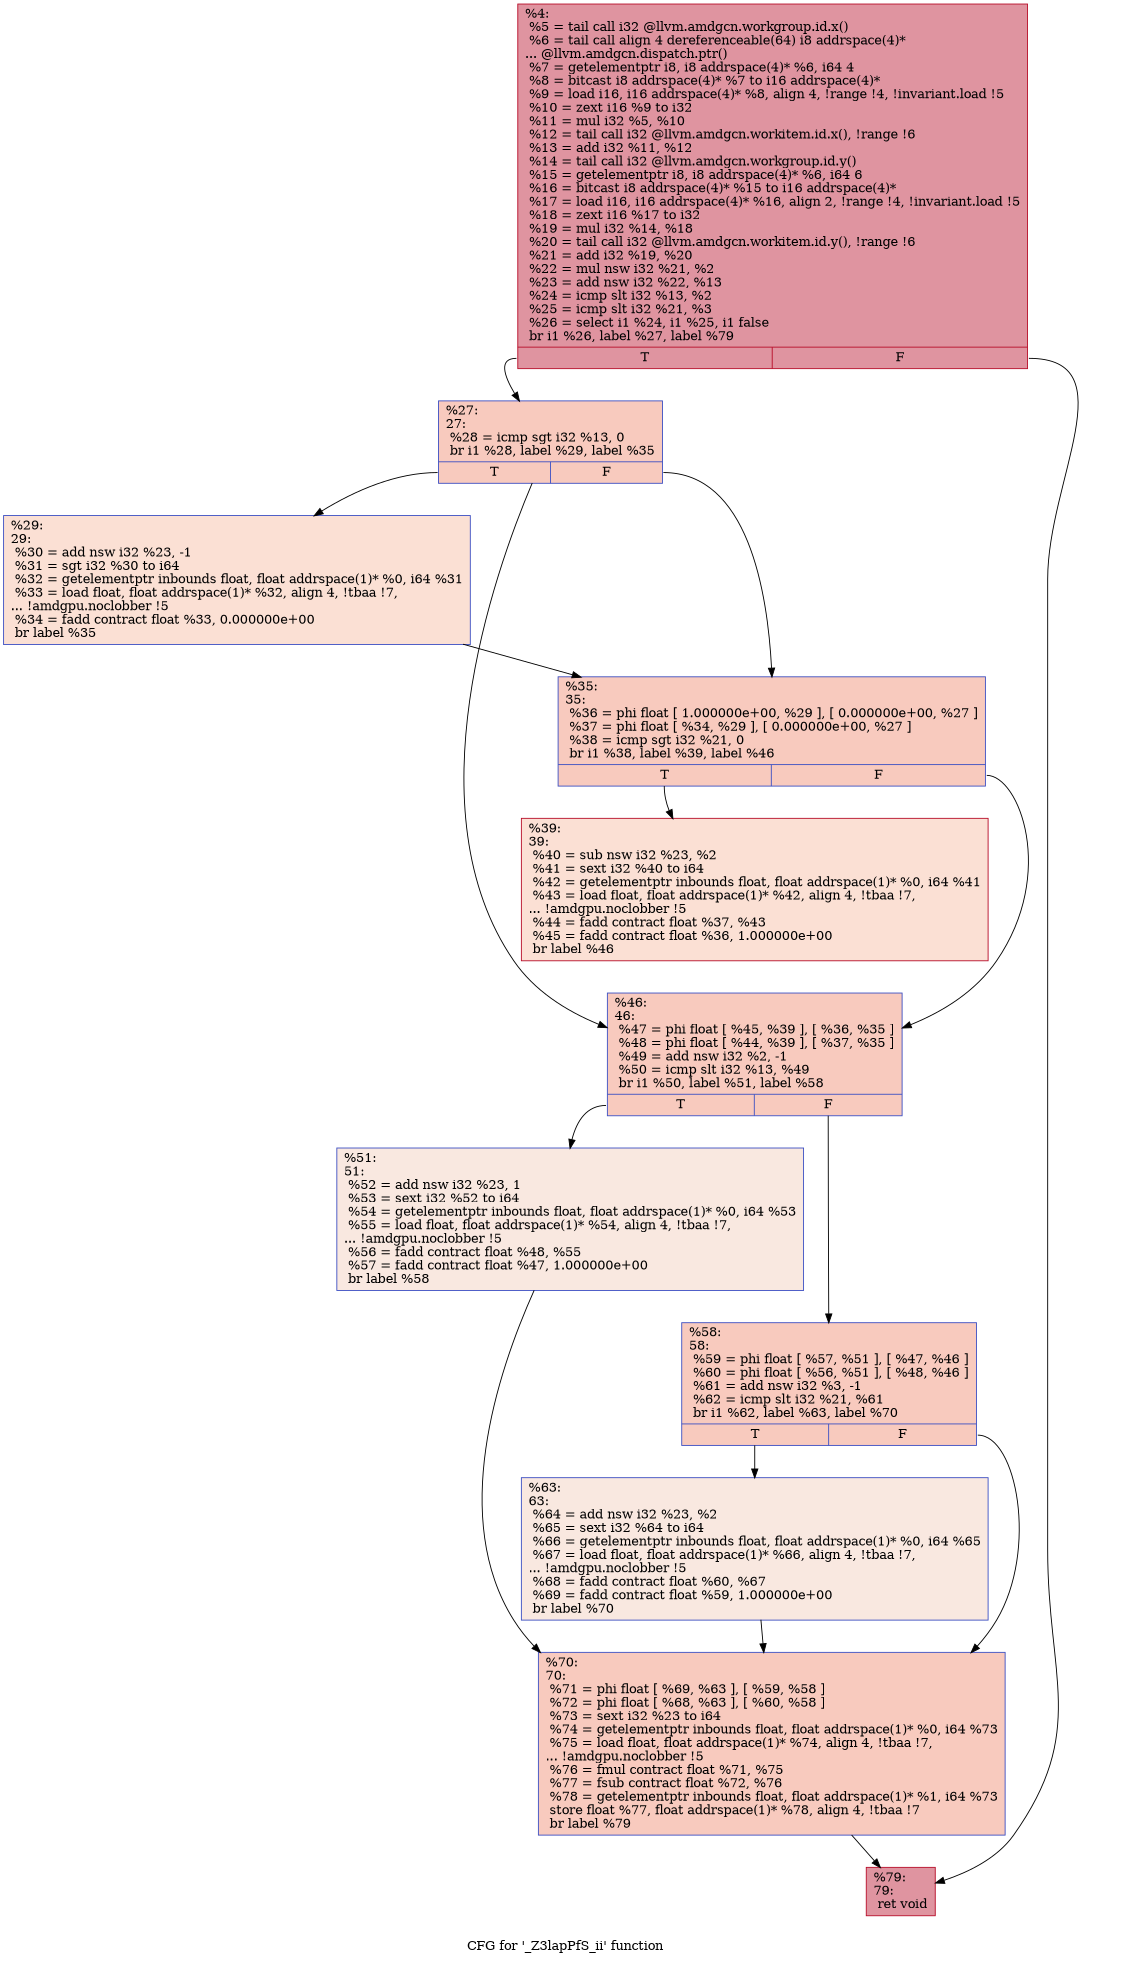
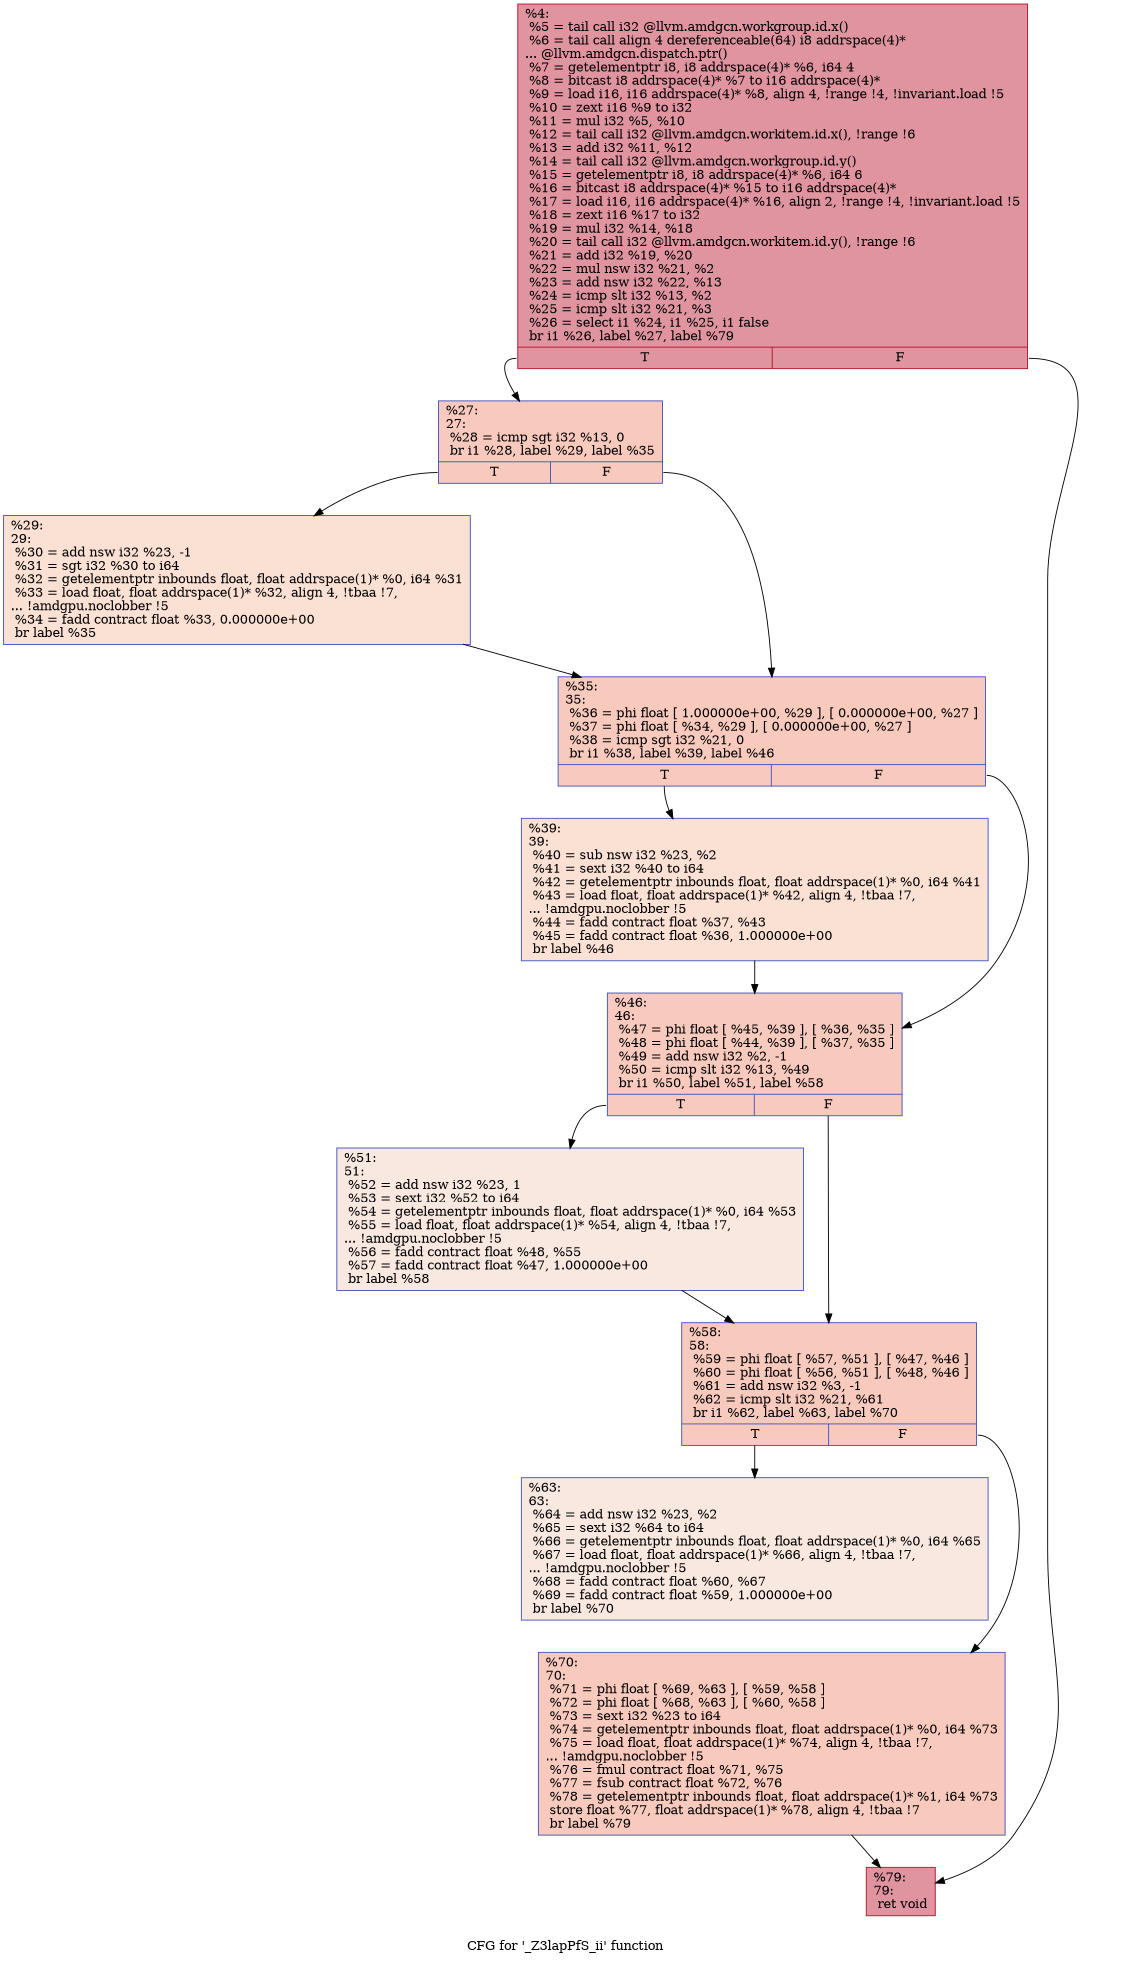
(464, 775) -> (755, 972)
(755, 890) -> (755, 890)
(484, 1471) -> (704, 1304)
(762, 1632) -> none
